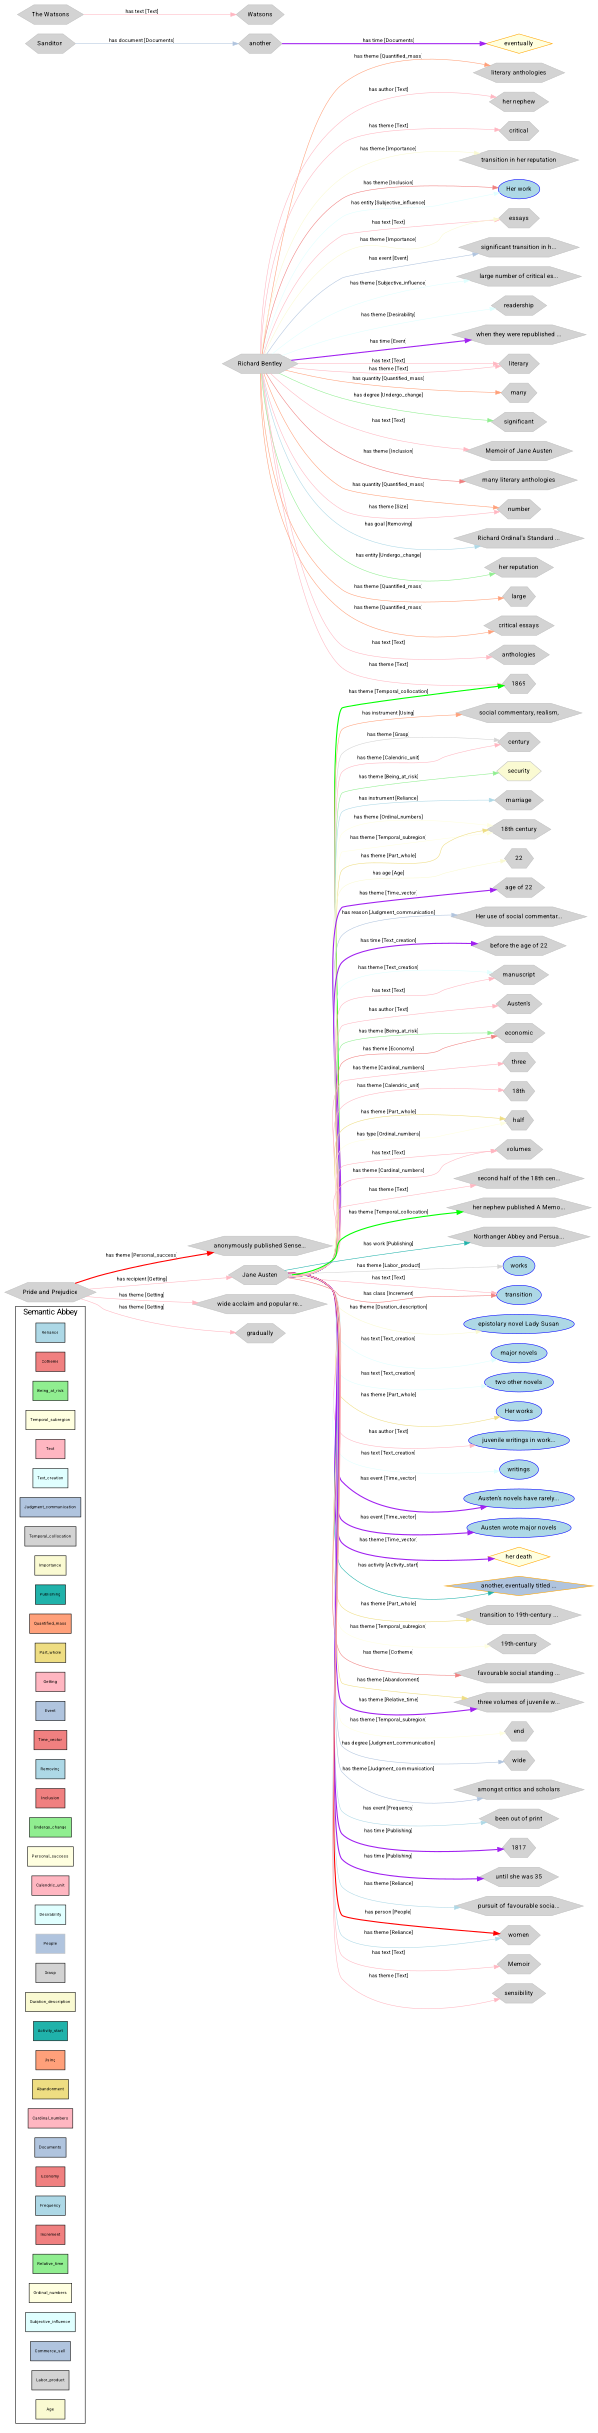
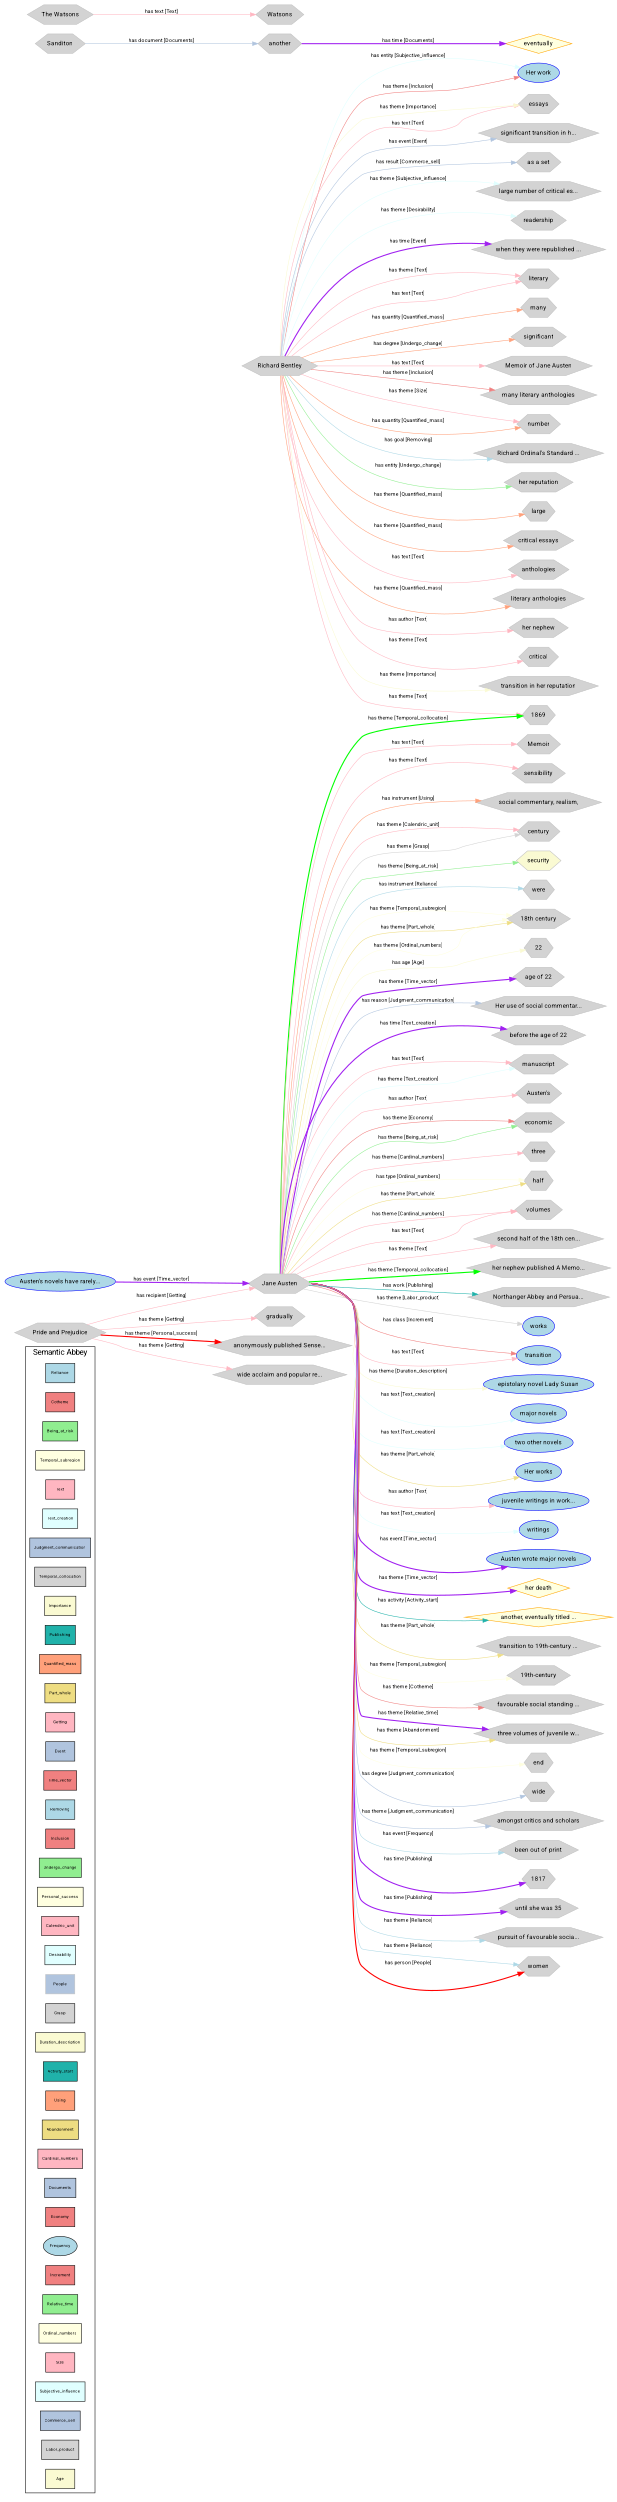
none -> (539, 162)
(381, 407) -> (410, 351)
(519, 800) -> (539, 890)
(519, 1091) -> none
(343, 1482) -> (179, 1283)
(519, 1586) -> (539, 1617)
(50, 2206) -> (60, 2246)
none -> (60, 2362)
